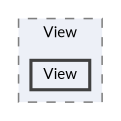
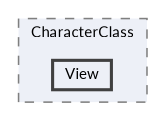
(60, 33) -> (83, 33)
